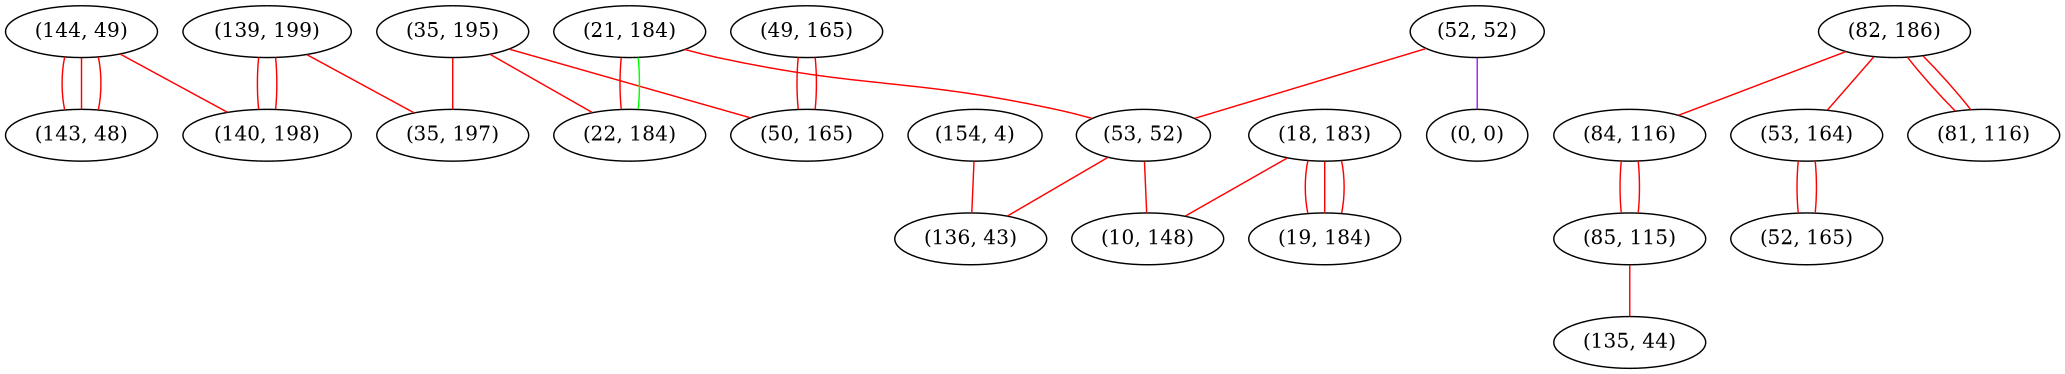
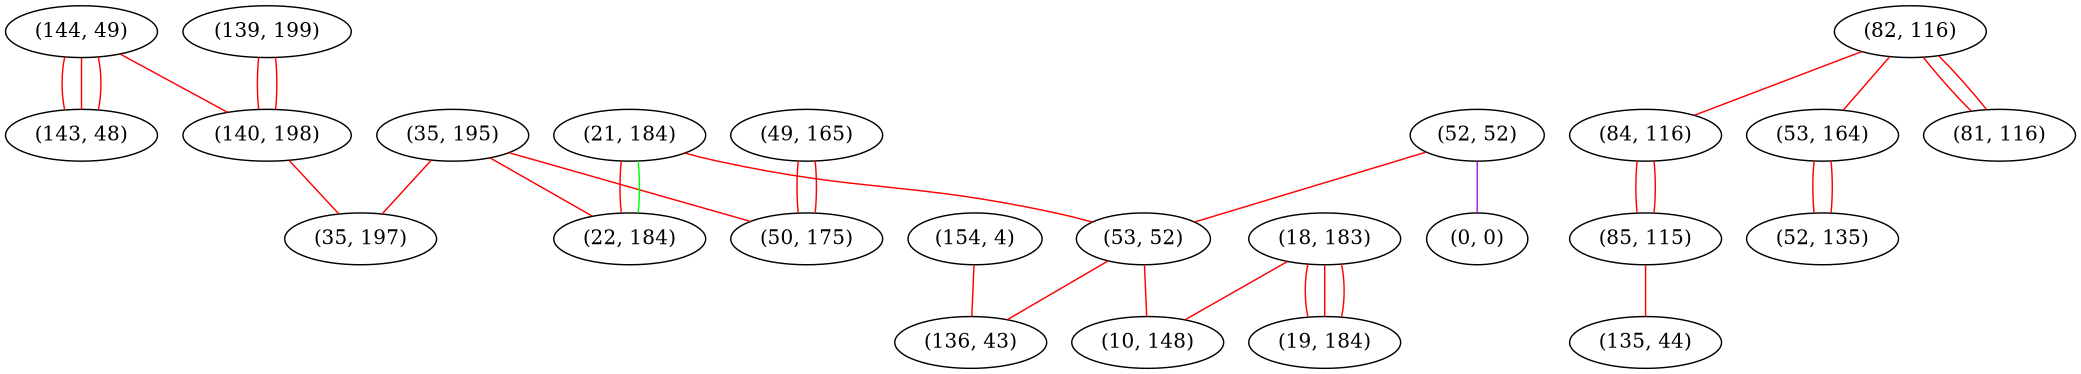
(1894, 32) -> (1910, 32)
(361, 84) -> (314, 187)
(807, 135) -> (807, 239)
(1807, 239) -> (1822, 239)
